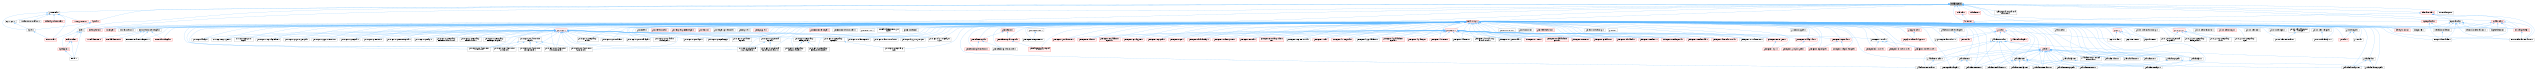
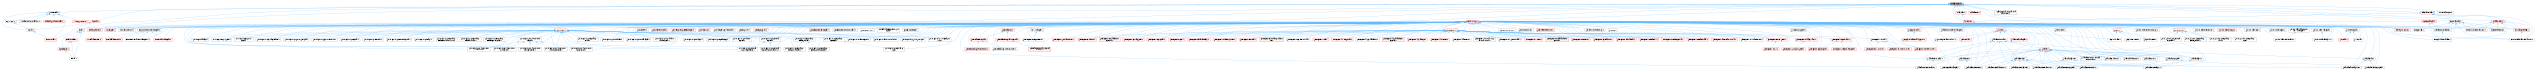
(1036, 30) -> (1037, 30)
